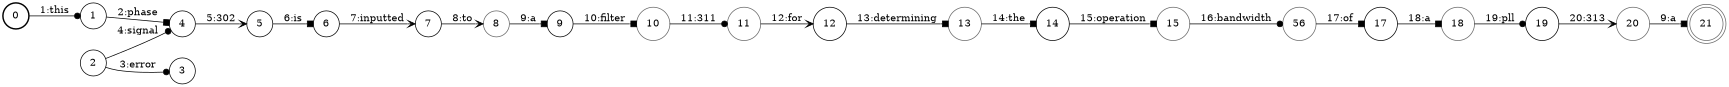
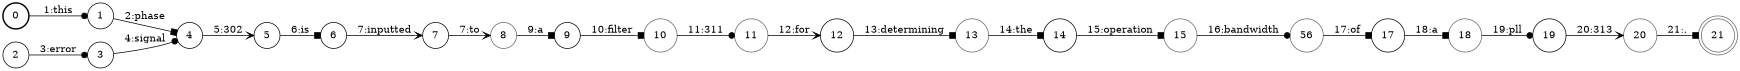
(462, 18) -> (470, 30)
(1668, 18) -> (1678, 30)
(136, 46) -> (143, 49)
